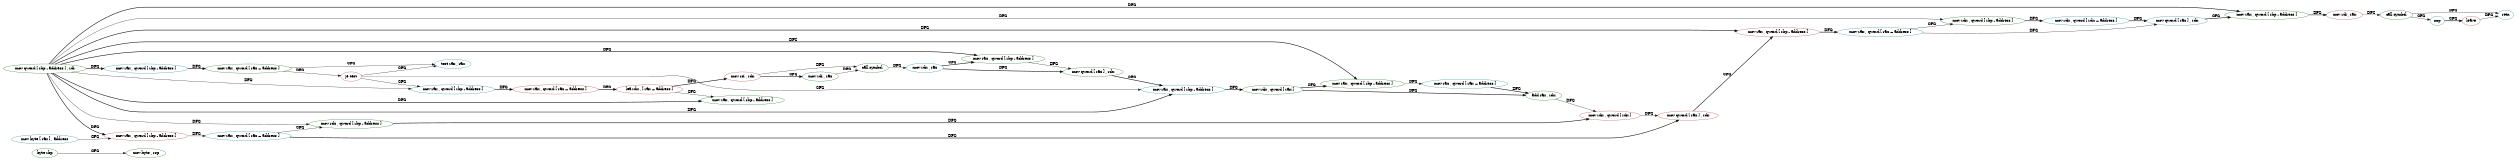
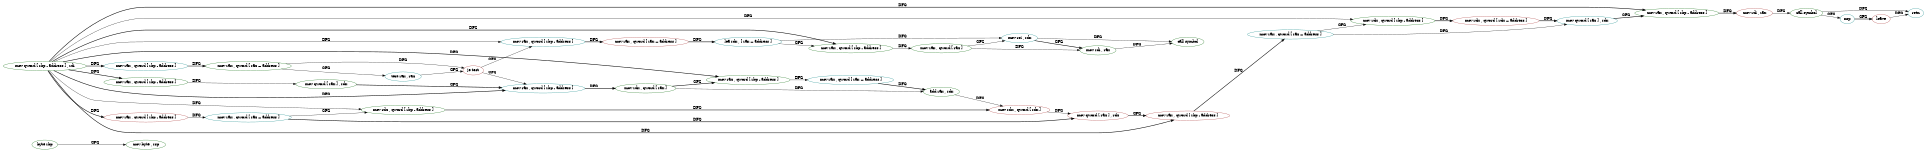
(2086, 21) -> (1496, 21)
none -> (941, 48)
(925, 68) -> none
(398, 71) -> (440, 73)
(742, 77) -> (1020, 38)
(696, 83) -> (890, 39)
(649, 89) -> (748, 42)
(1413, 93) -> (798, 90)
(45, 139) -> none
